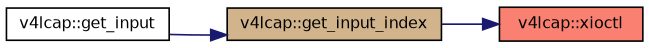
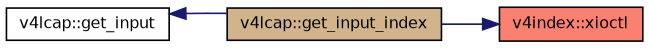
(571, 24) -> (571, 24)
(190, 35) -> (206, 13)
